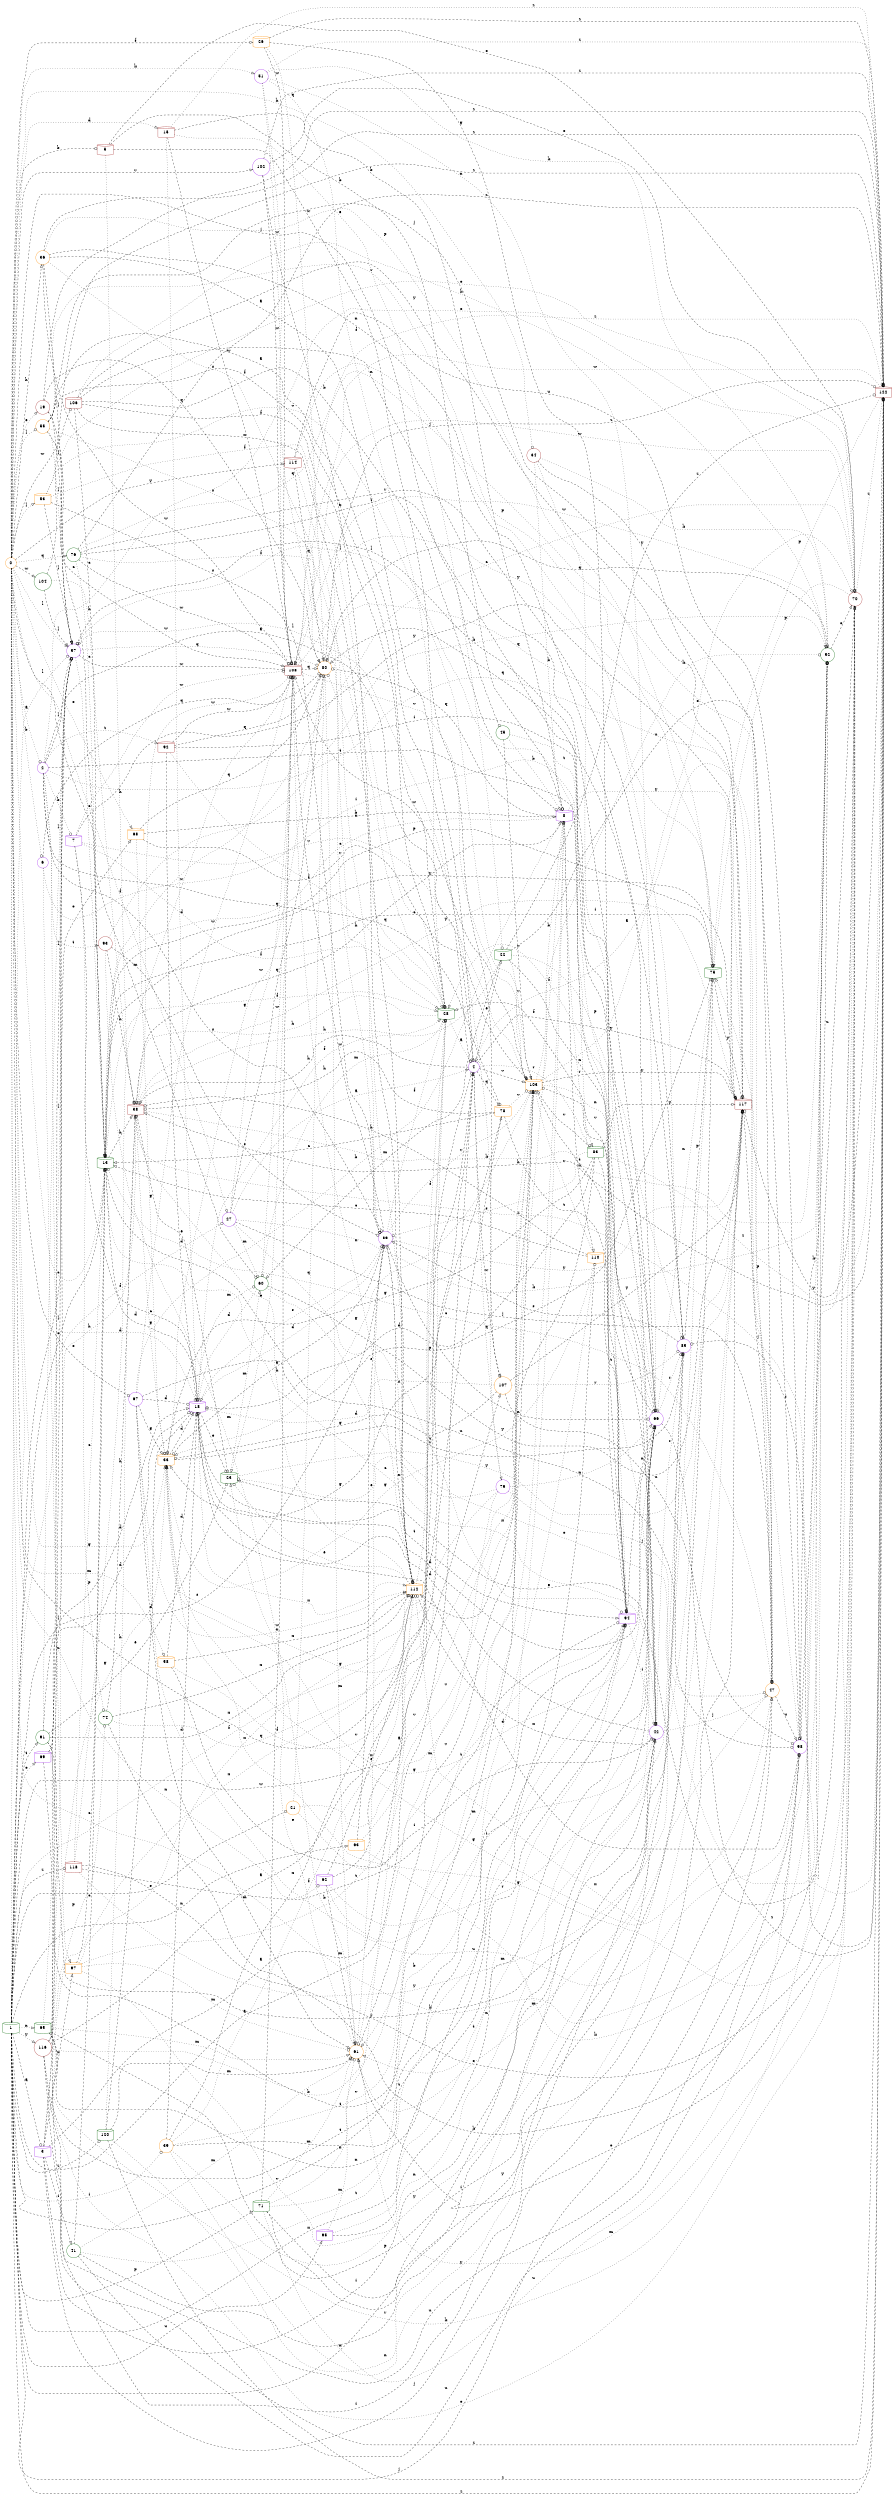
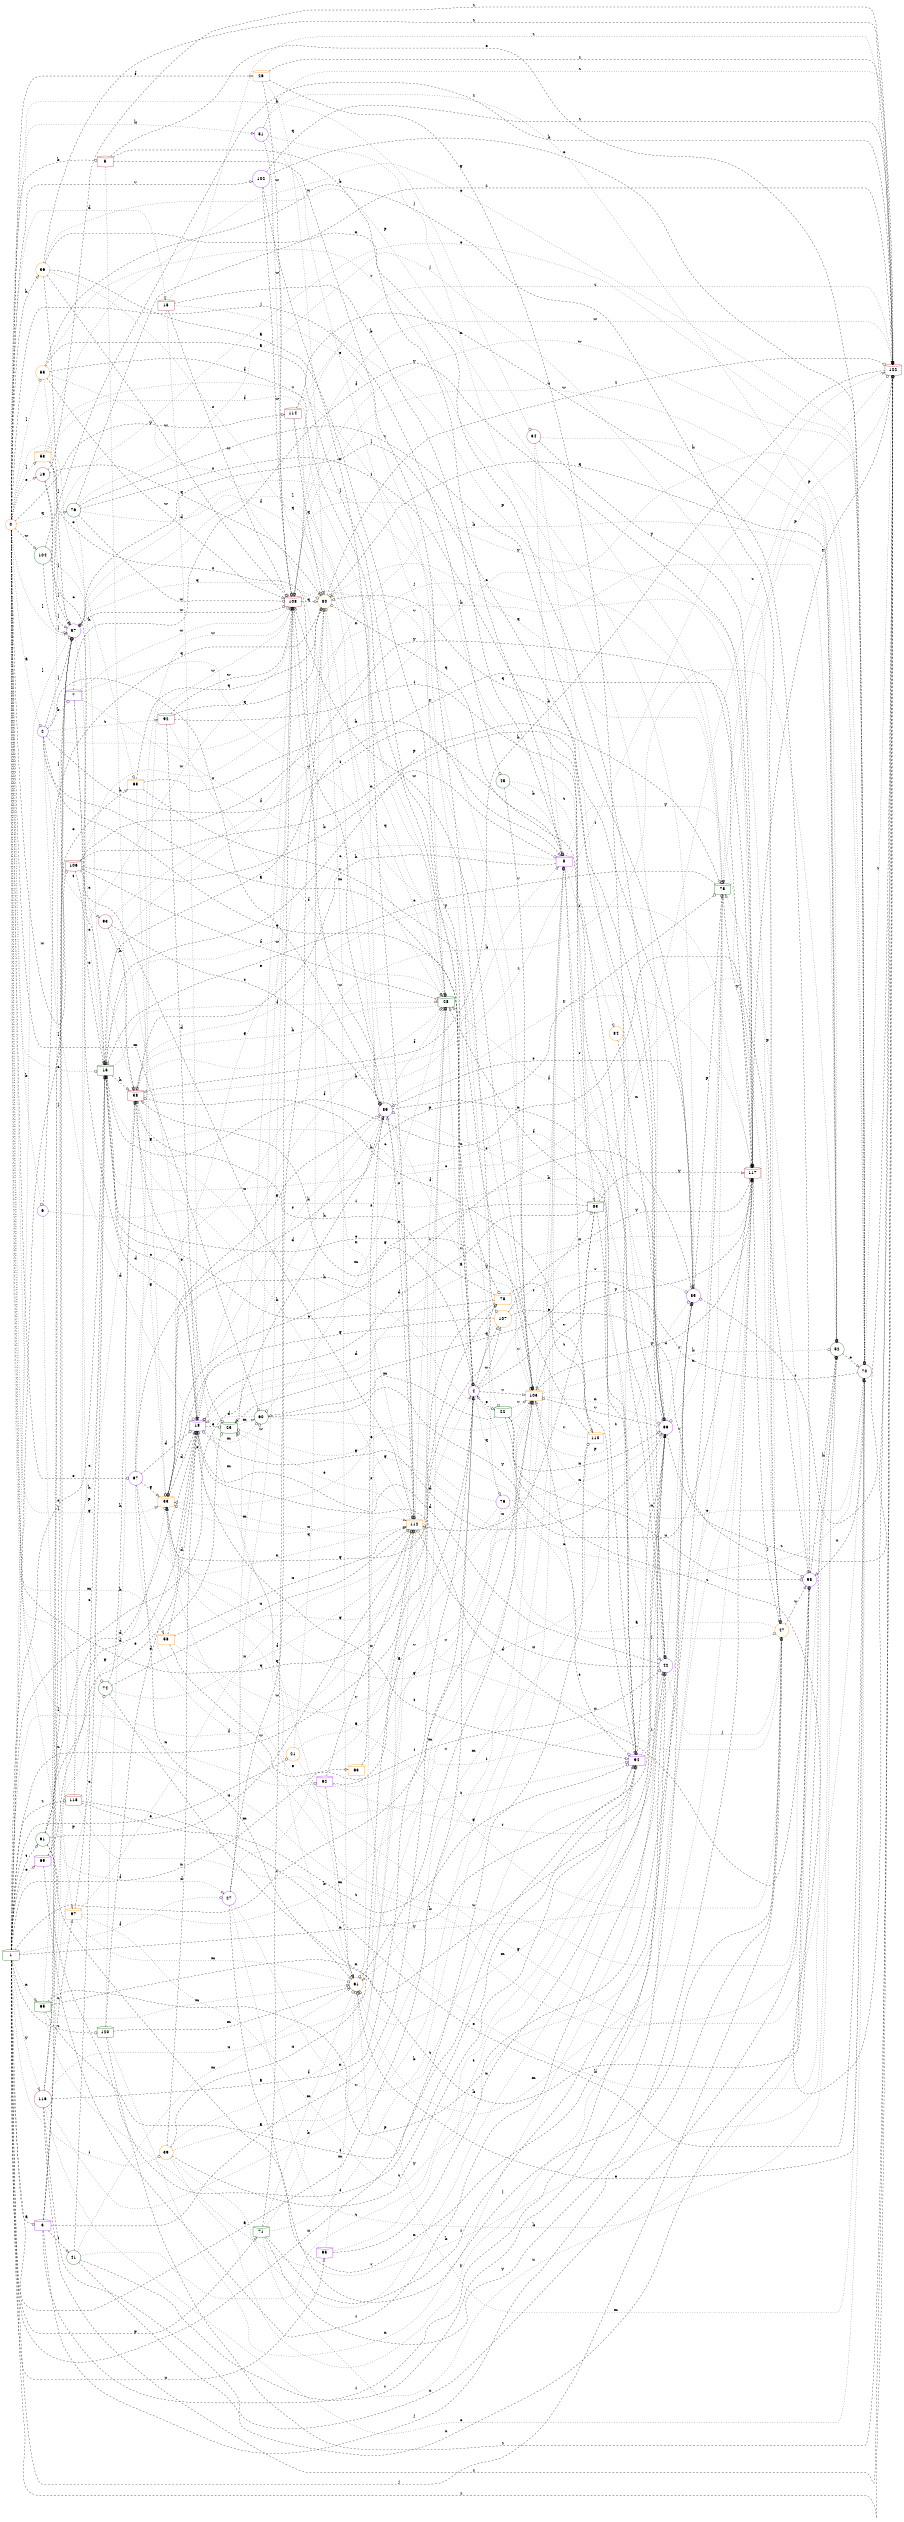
none -> (616, 1034)
